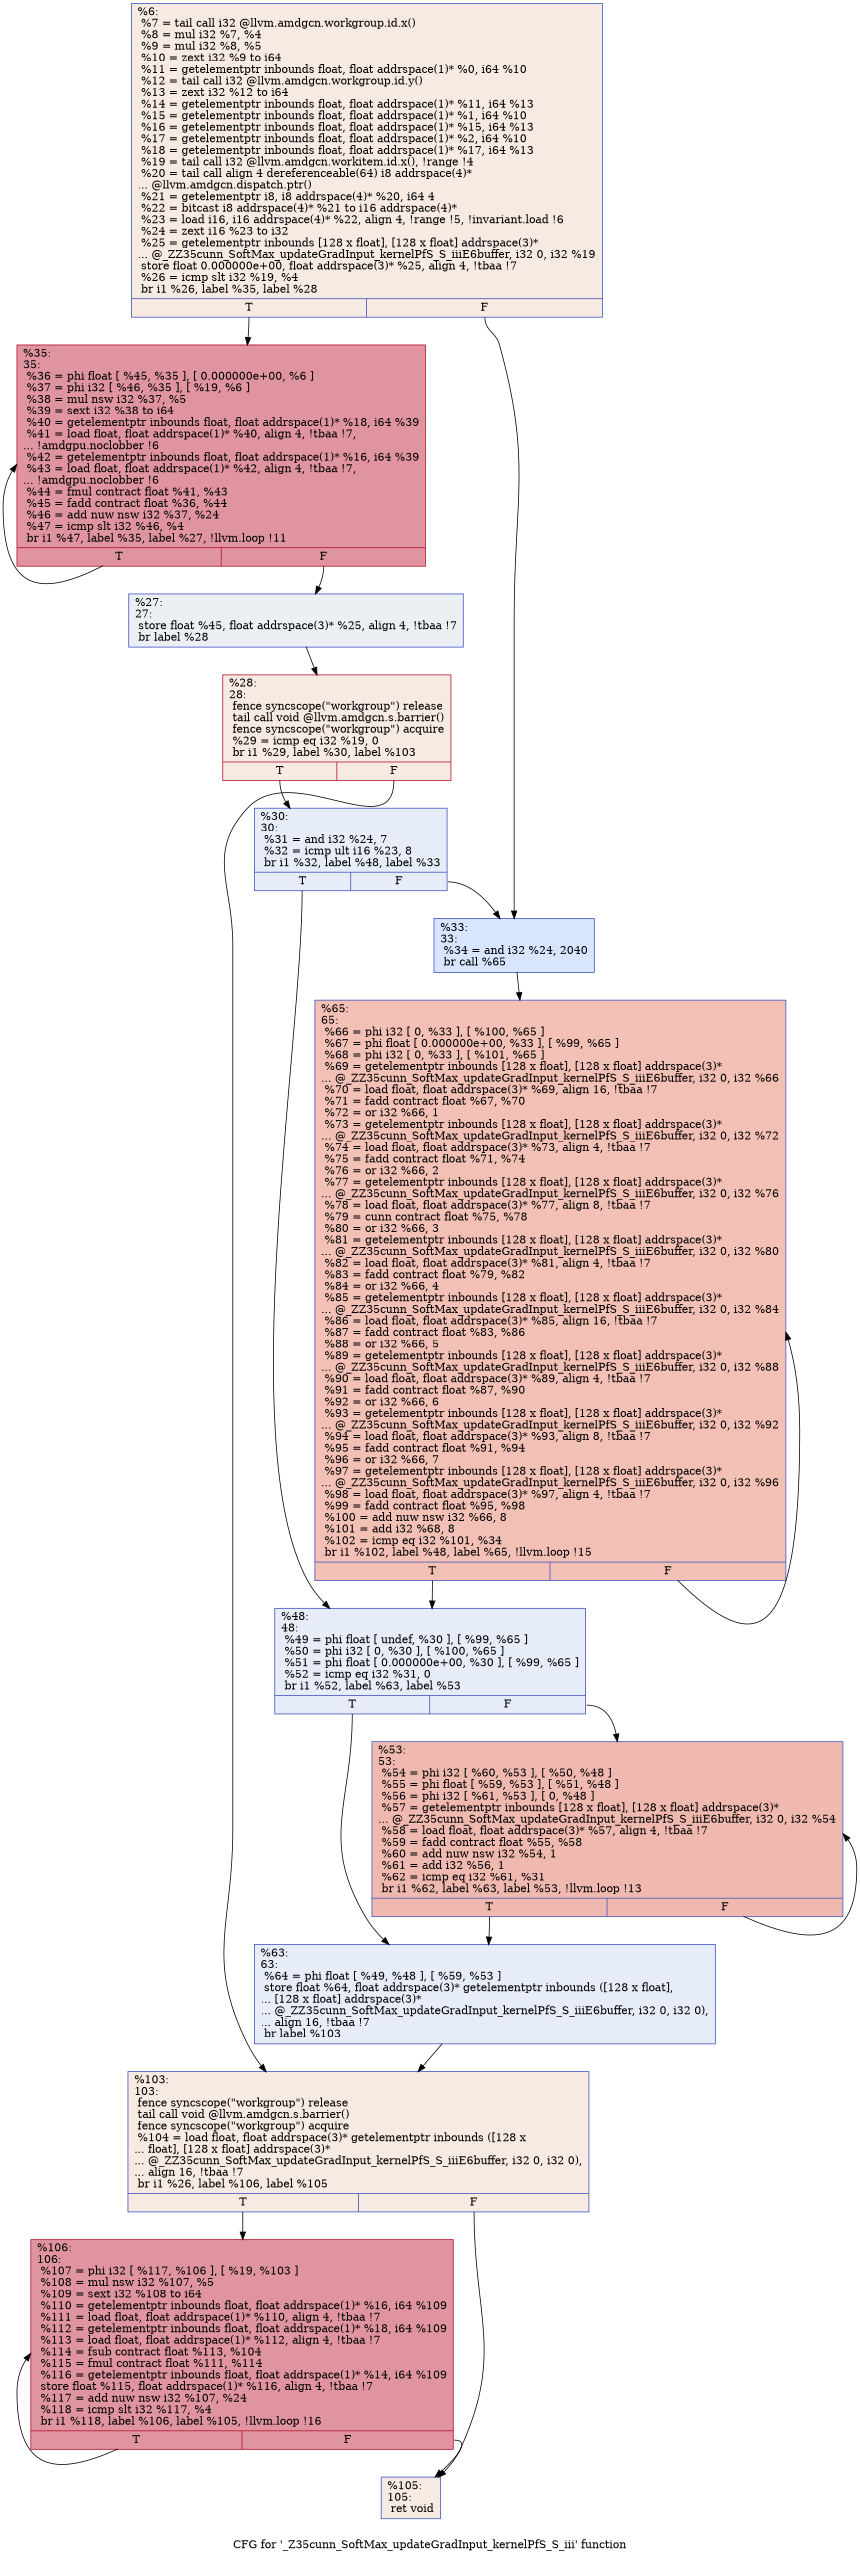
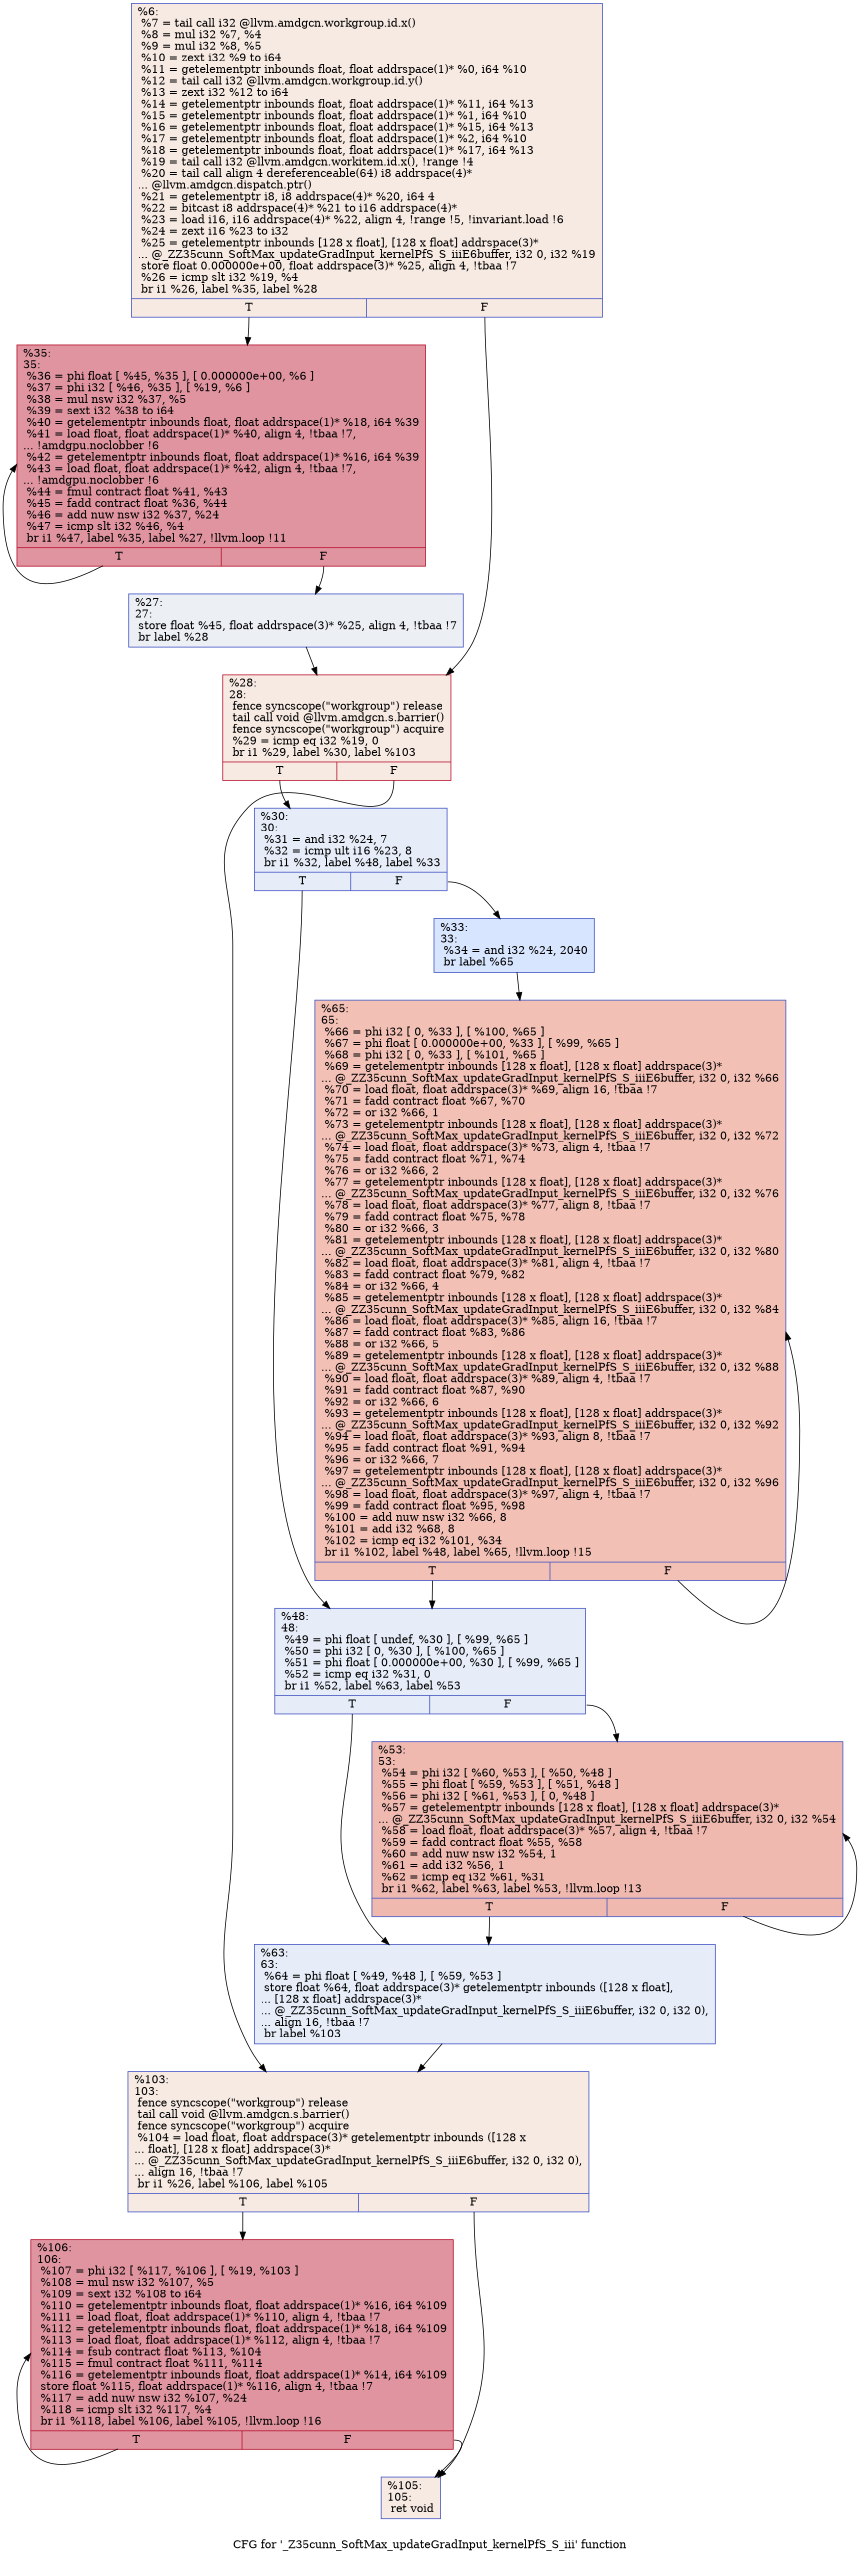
(514, 611) -> (492, 498)
(473, 962) -> (477, 962)
(424, 1217) -> (423, 1217)
